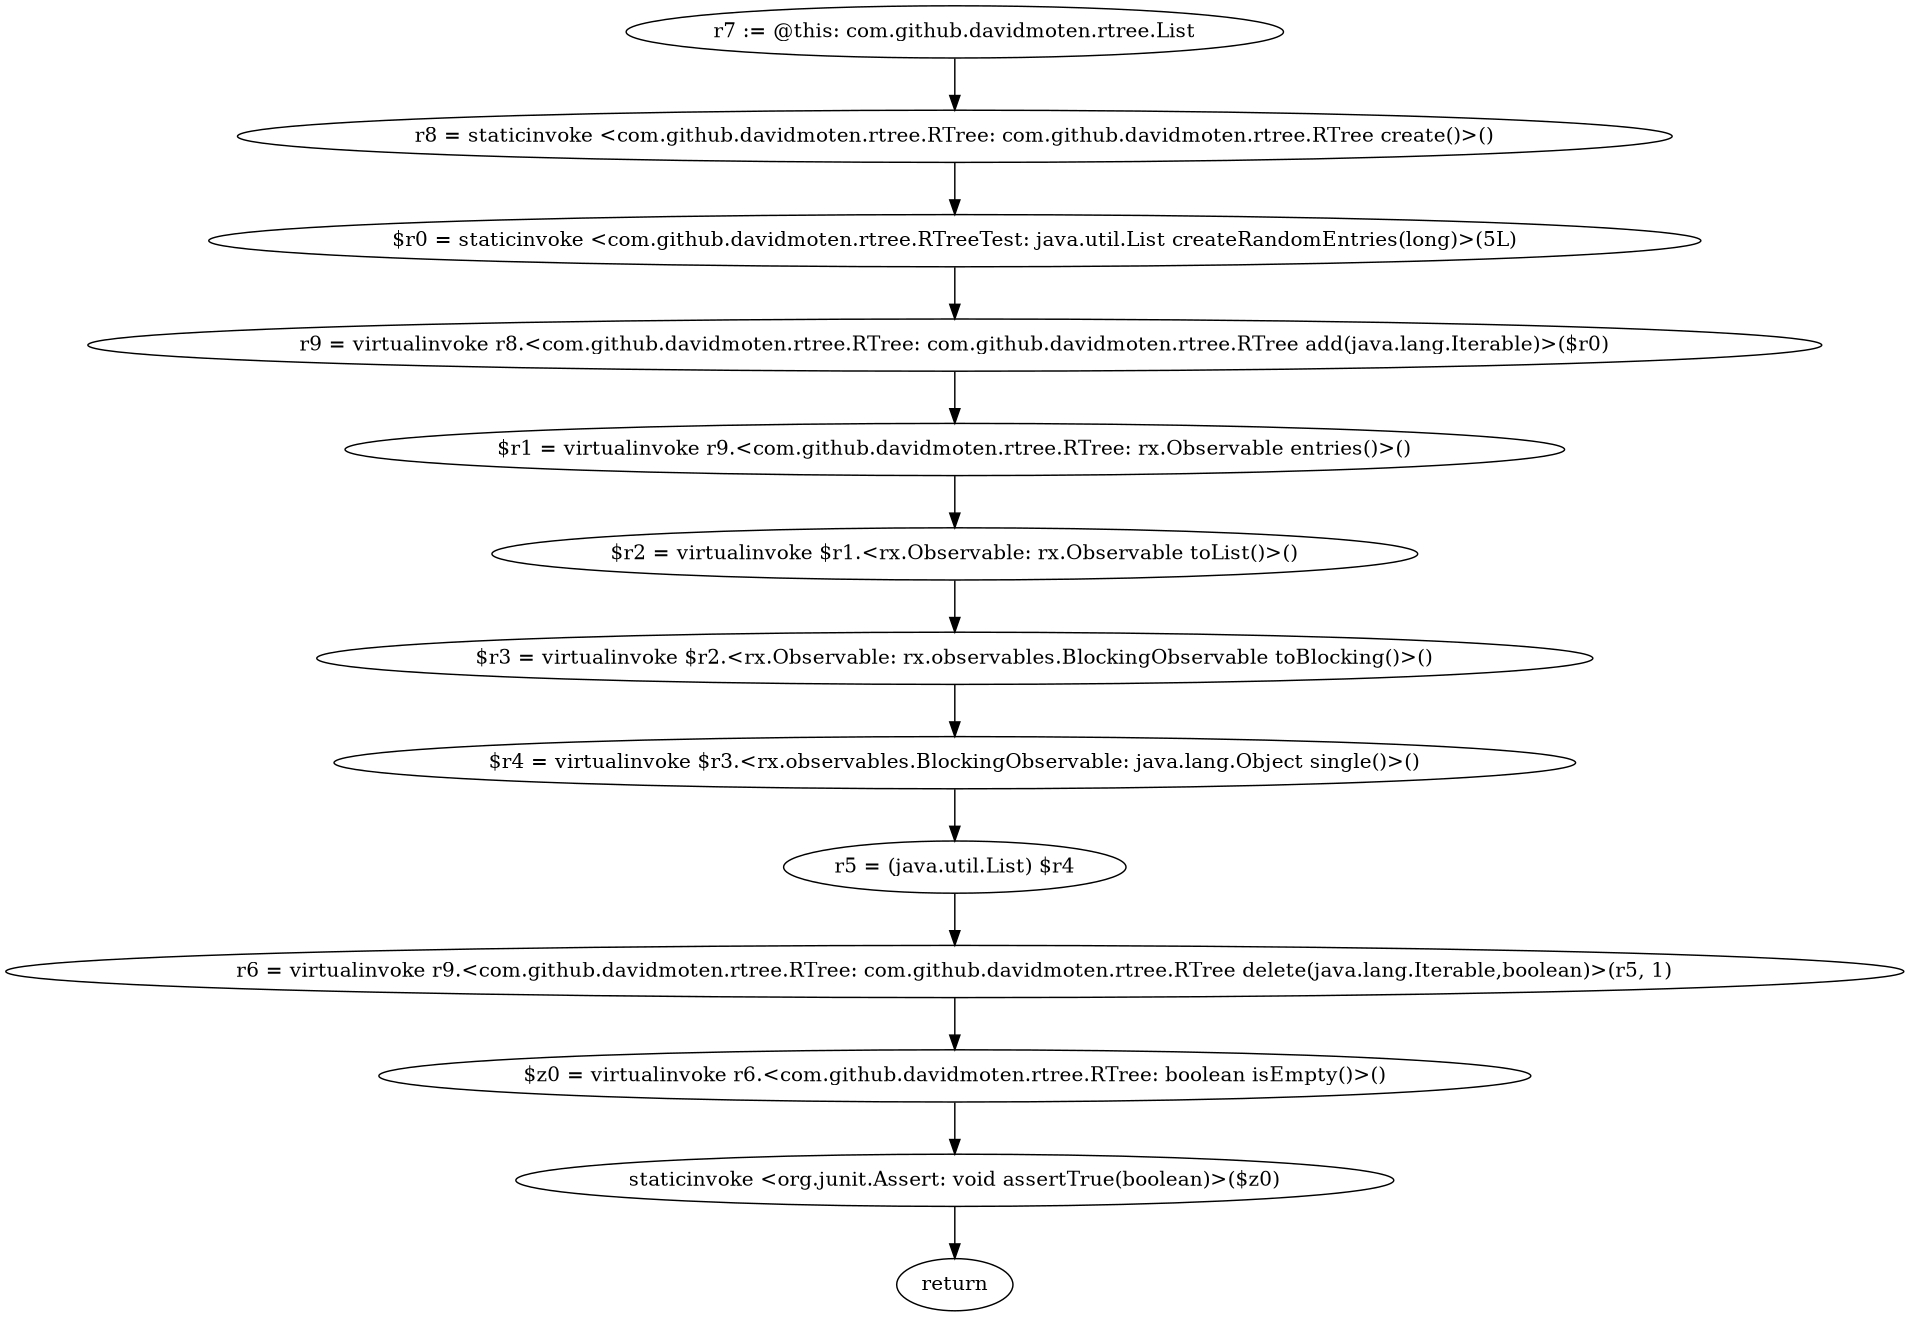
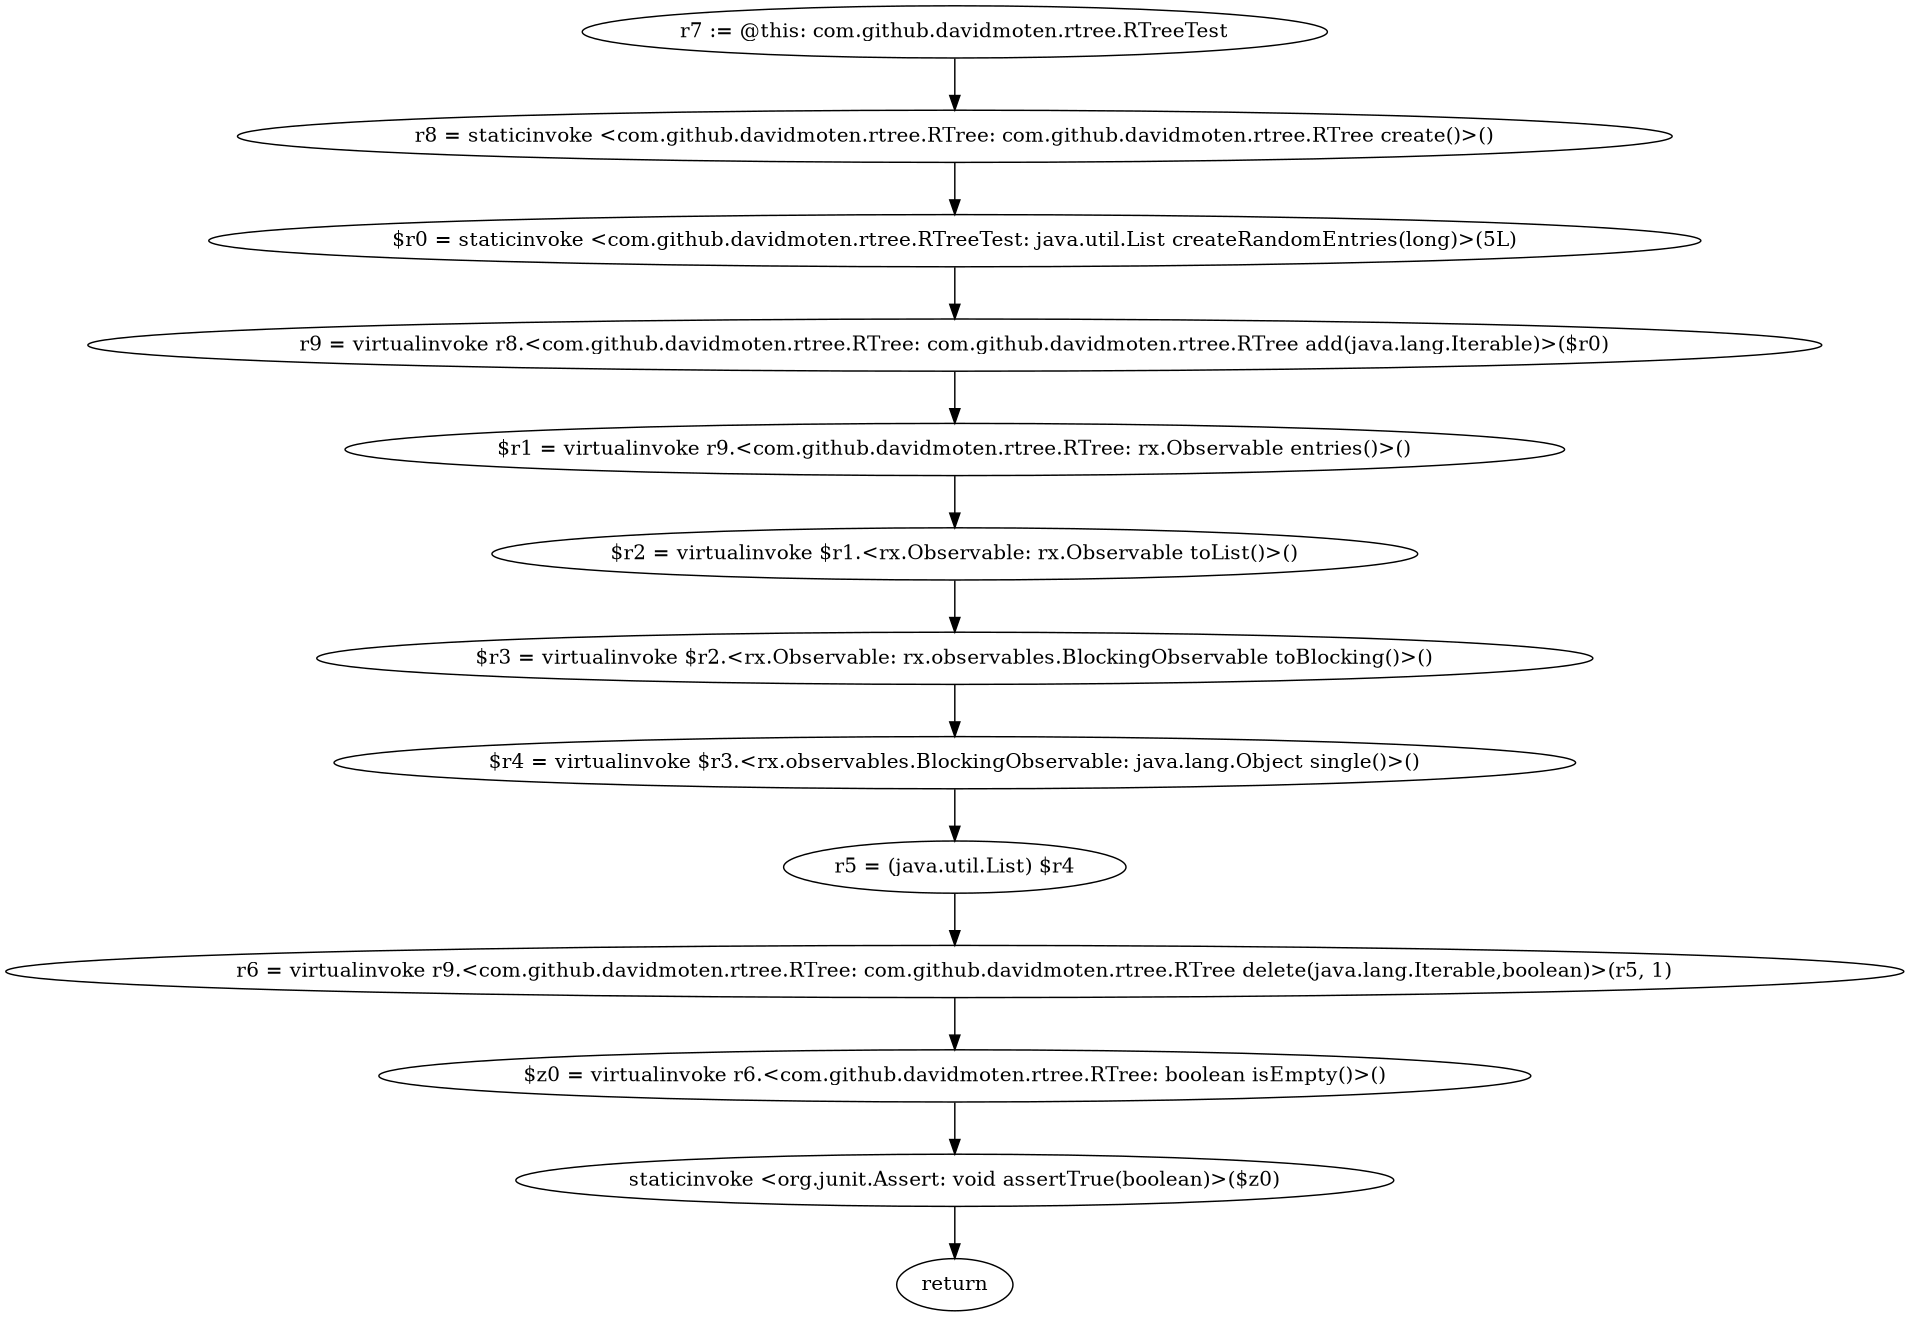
(955, 32) -> (955, 32)
